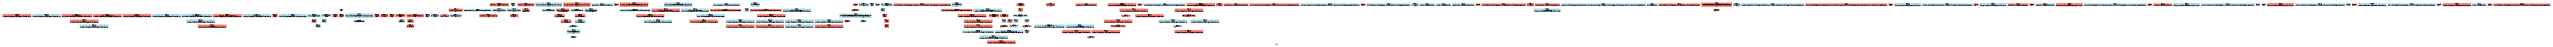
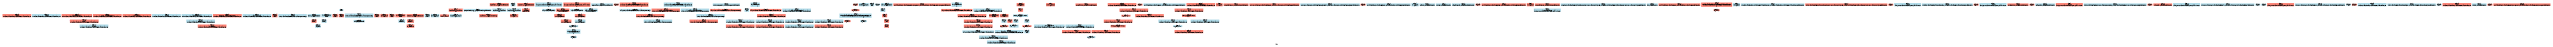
(1001, 42) -> (1001, 42)
